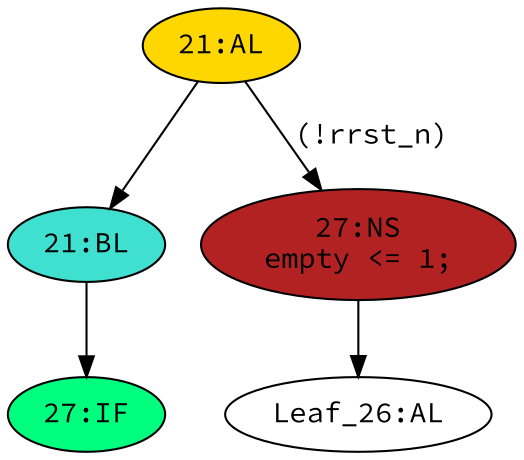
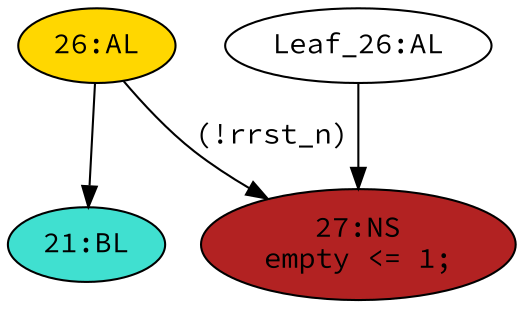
(221, 46) -> (97, 46)
(358, 328) -> (358, 125)
(87, 414) -> none
